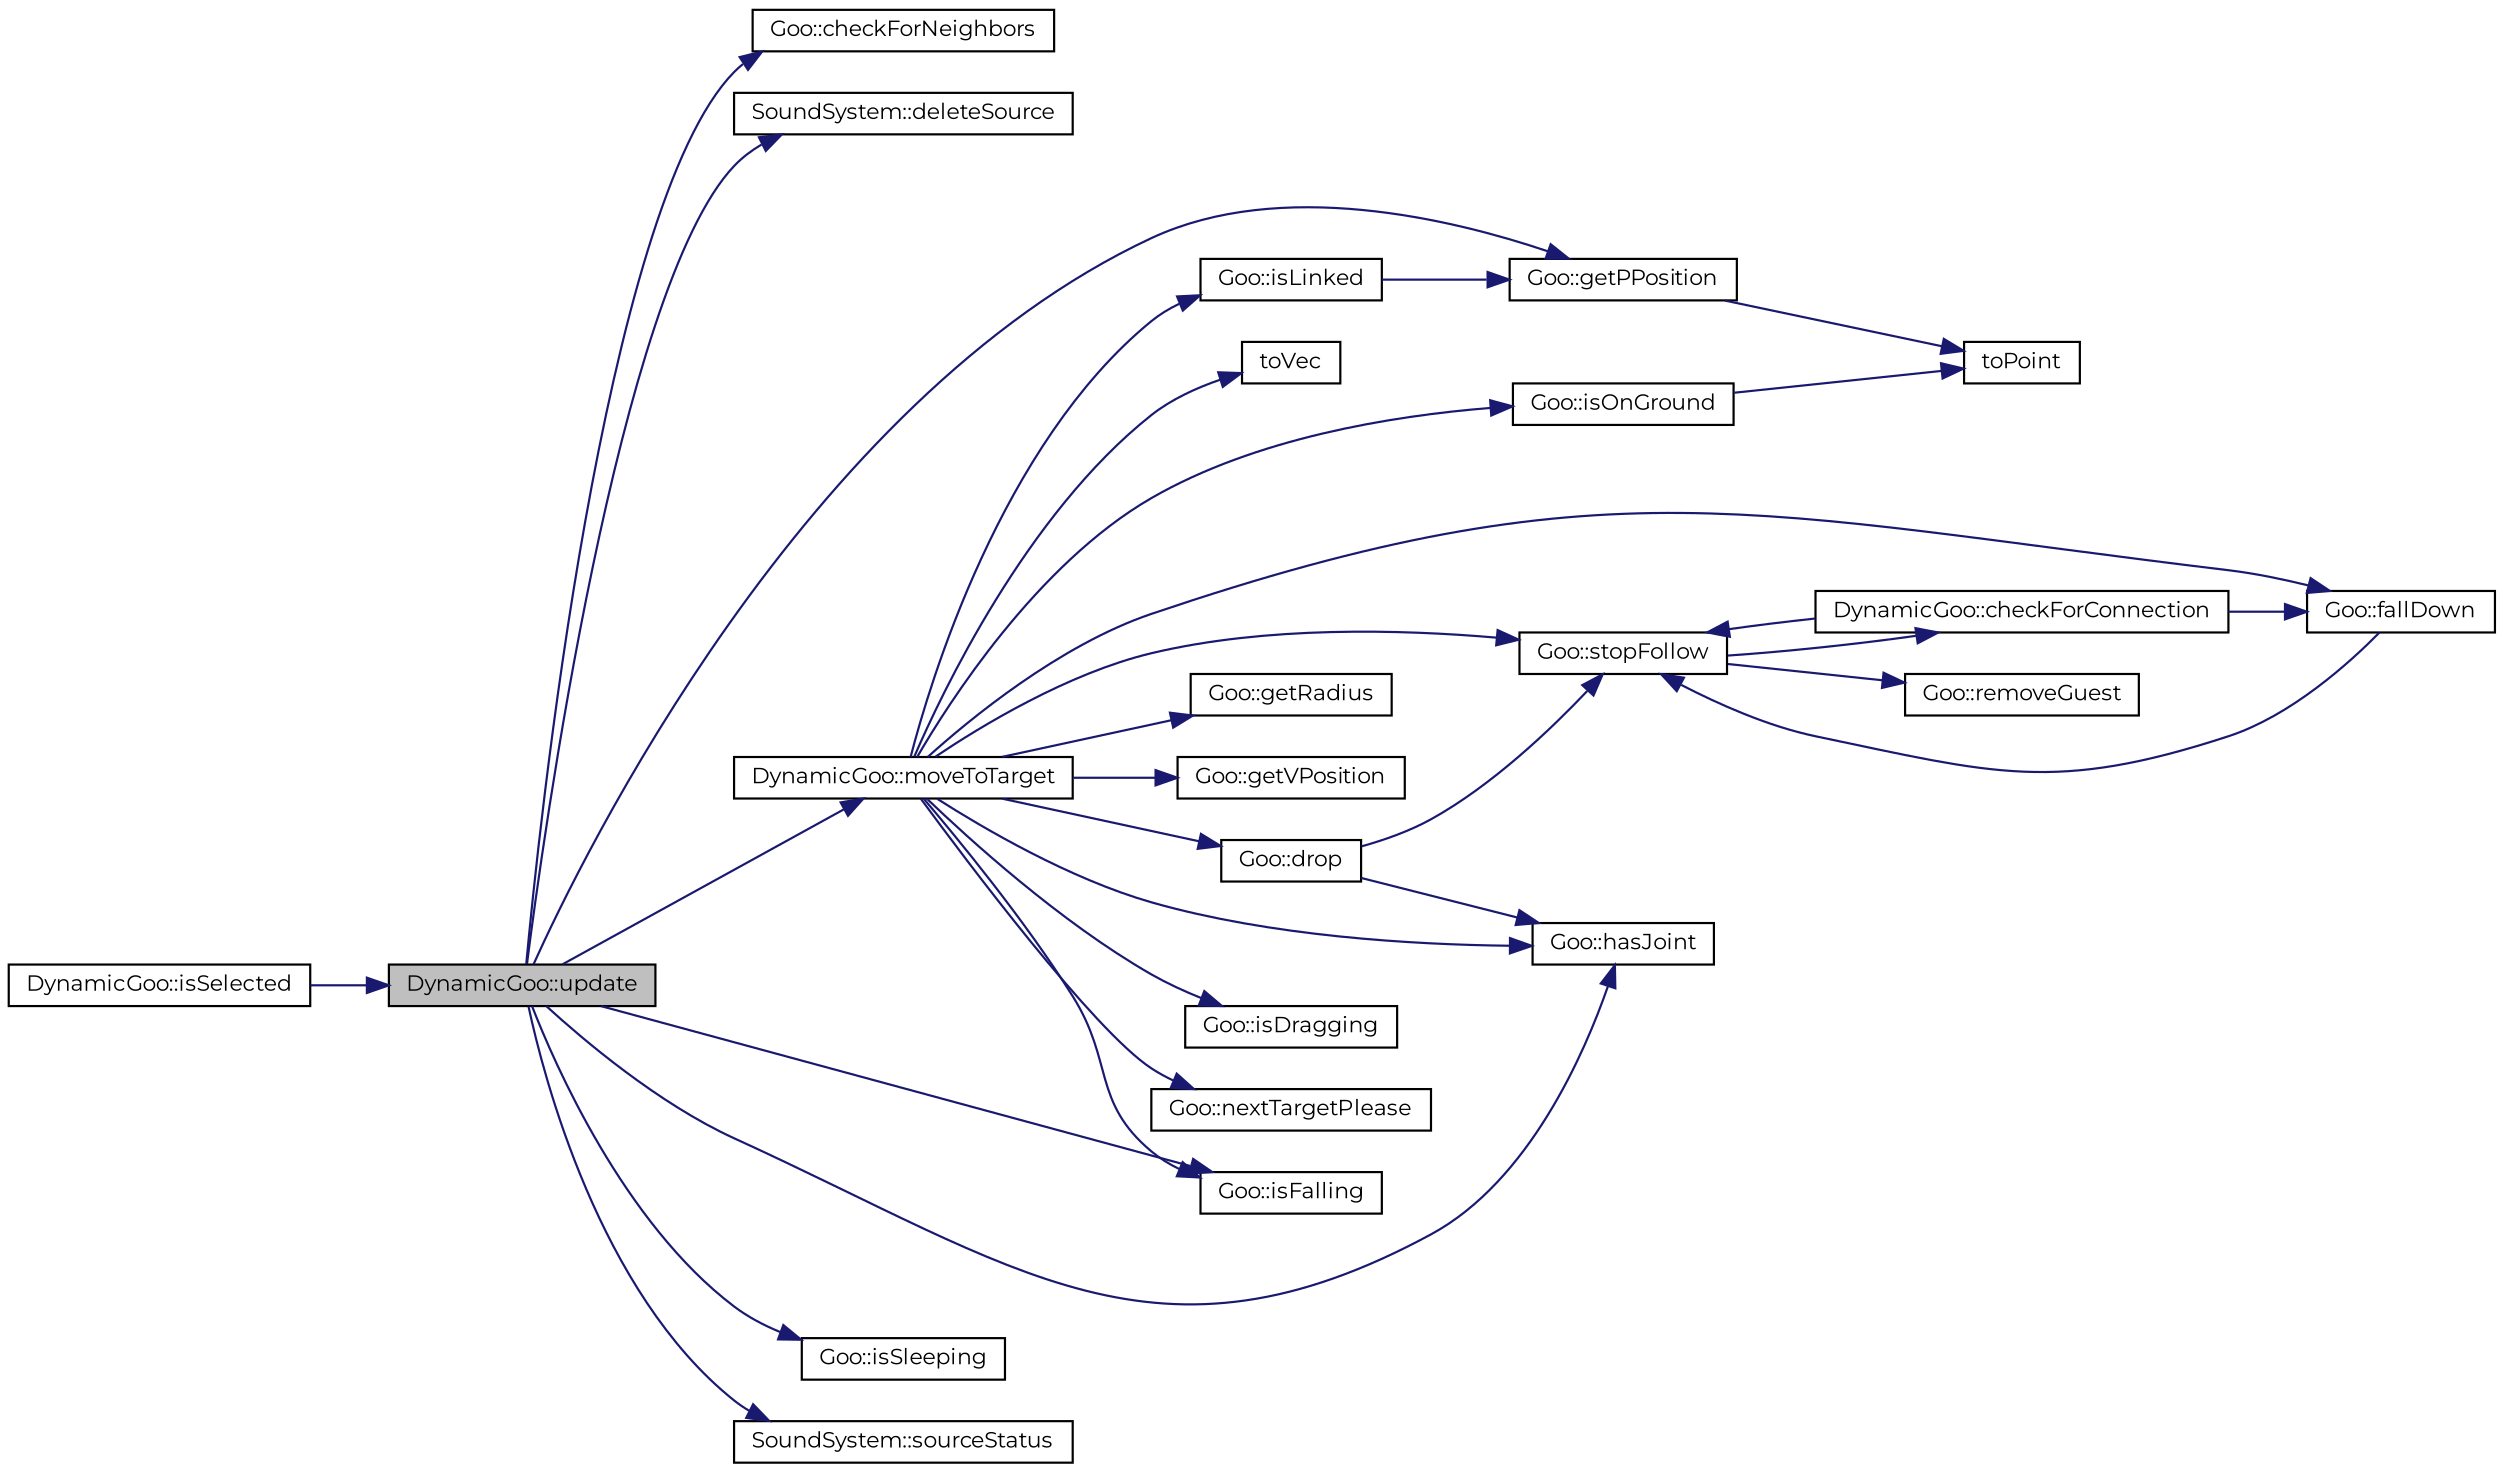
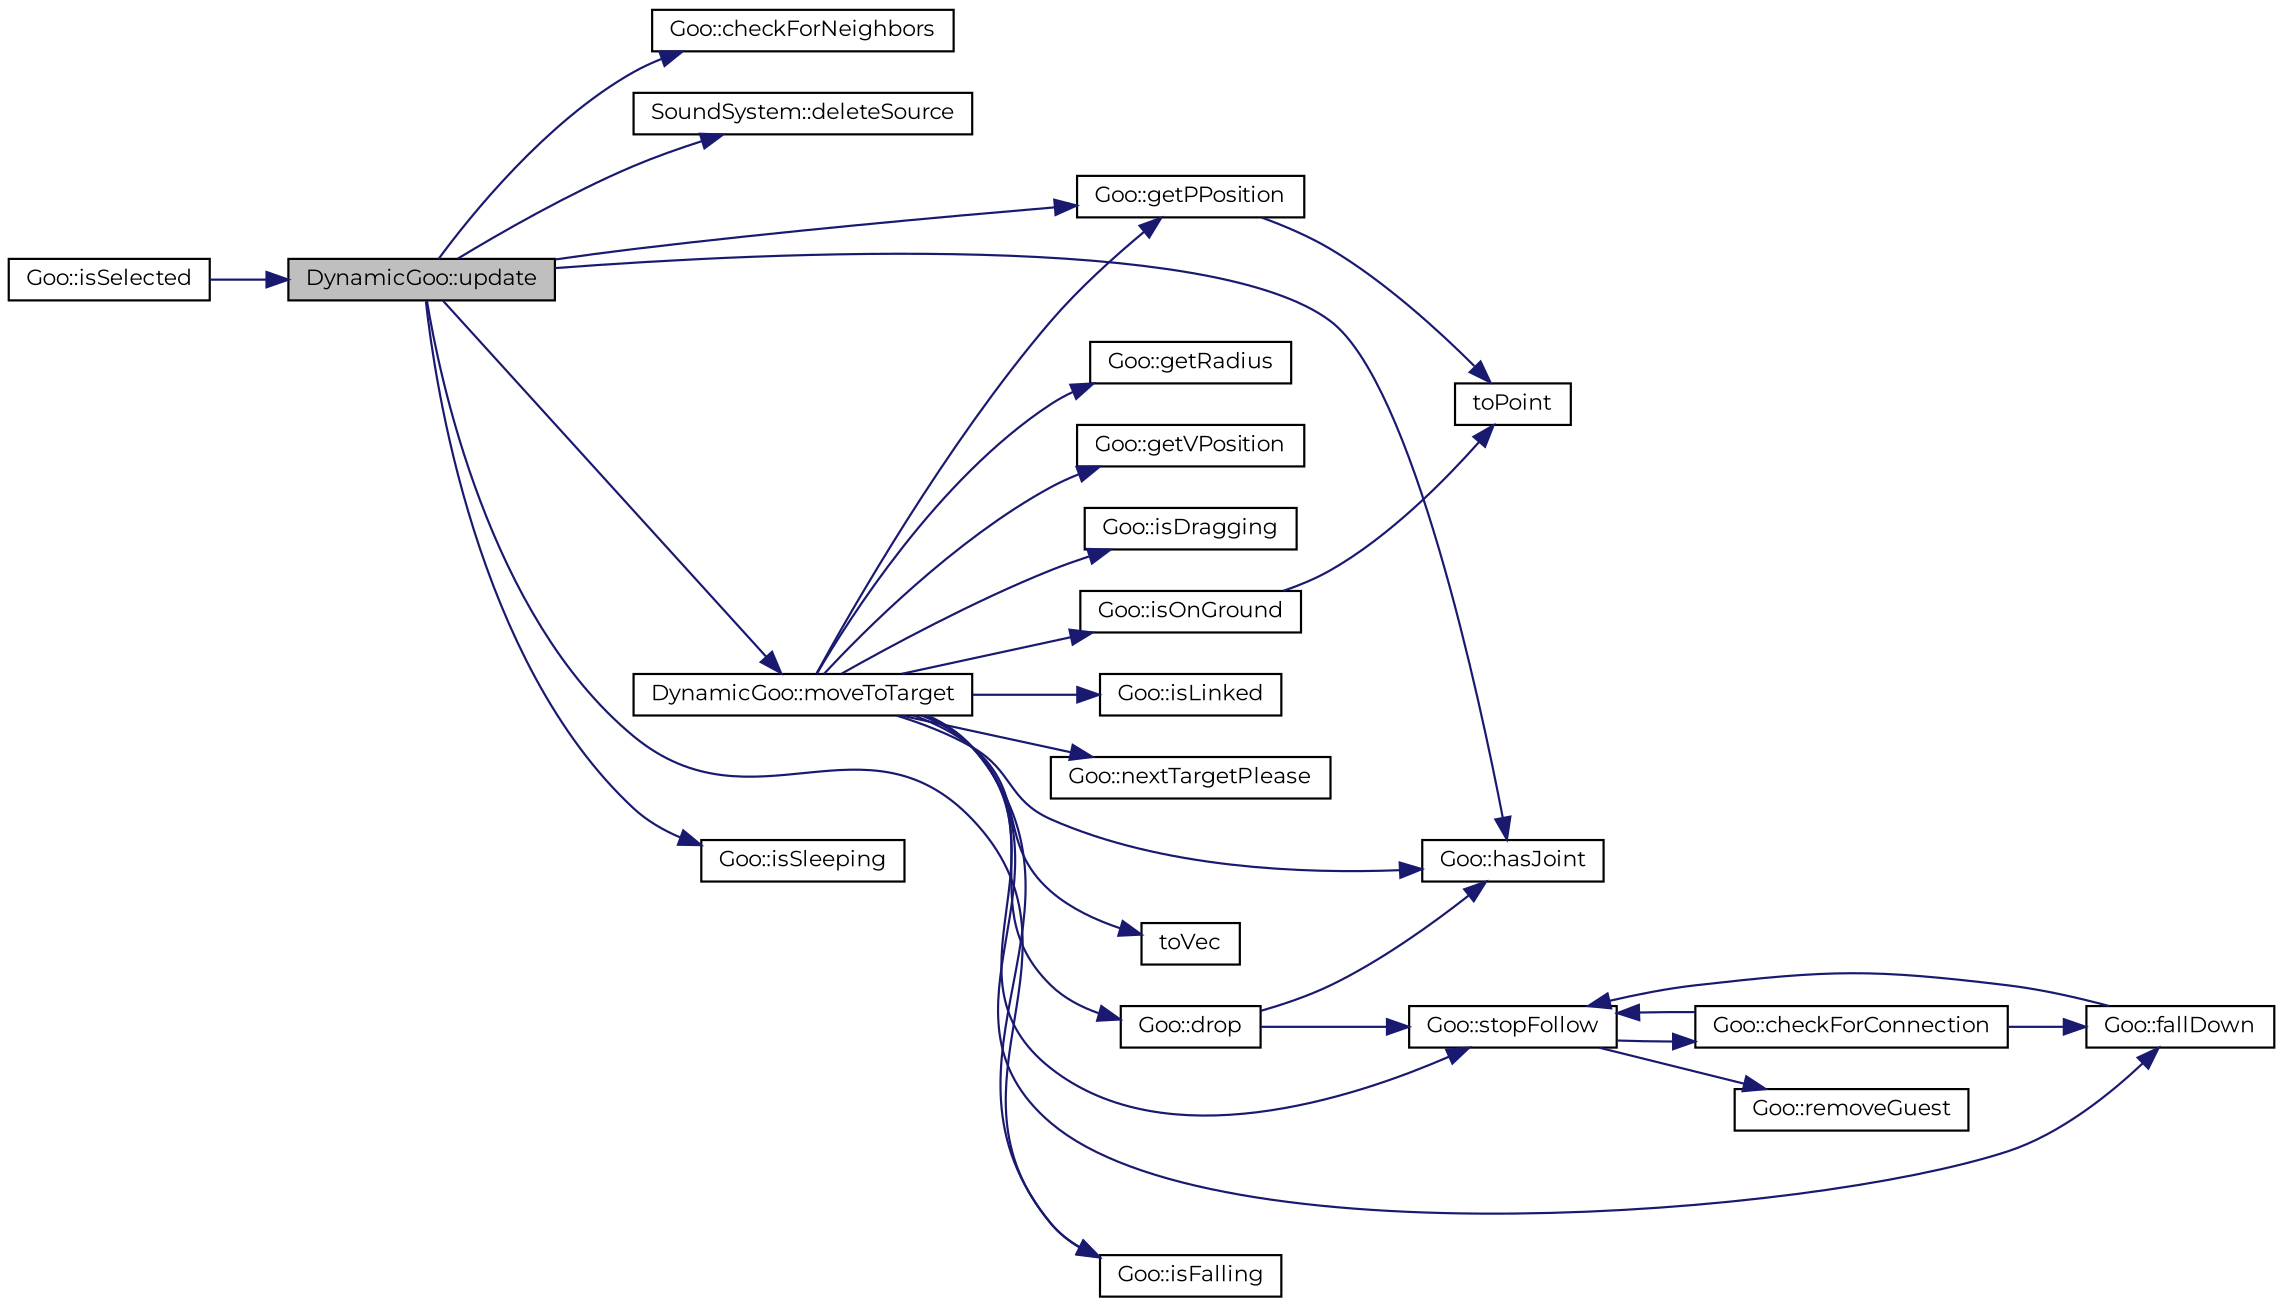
(1434, 280) -> (962, 438)
(2022, 612) -> (1852, 1027)
(159, 985) -> (109, 280)
(903, 1442) -> none
